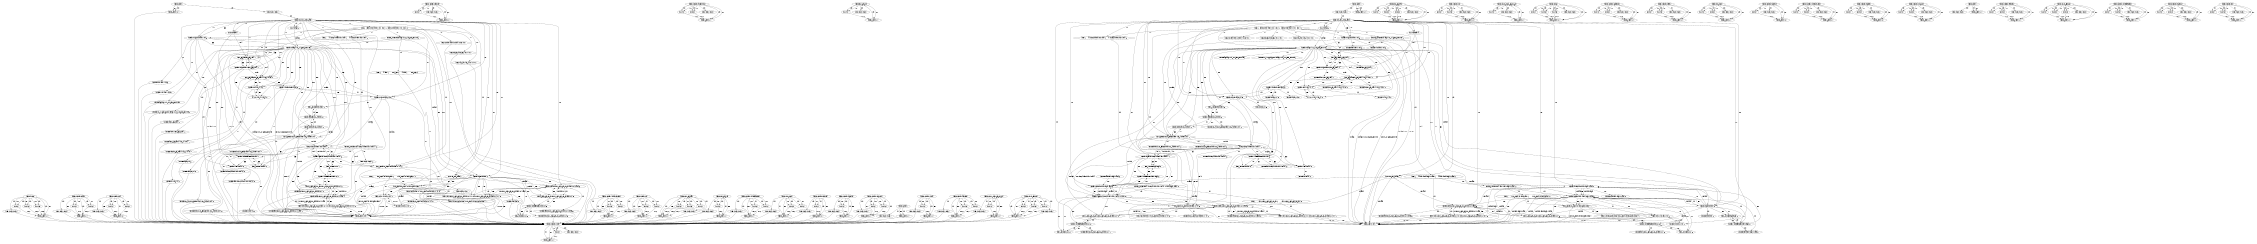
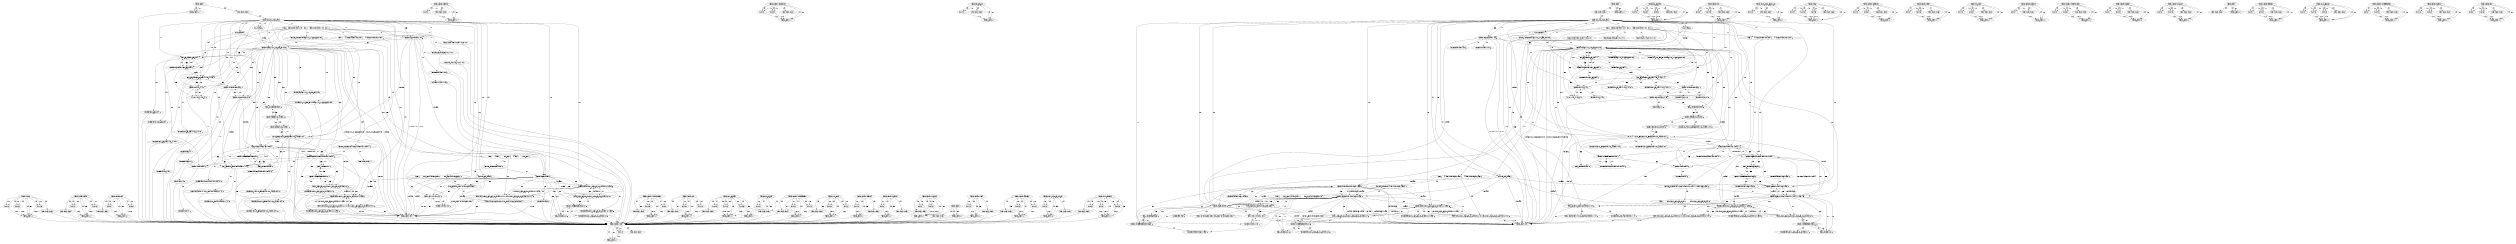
none -> (494, 167)
none -> (1745, 187)
(1625, 196) -> (1247, 196)
